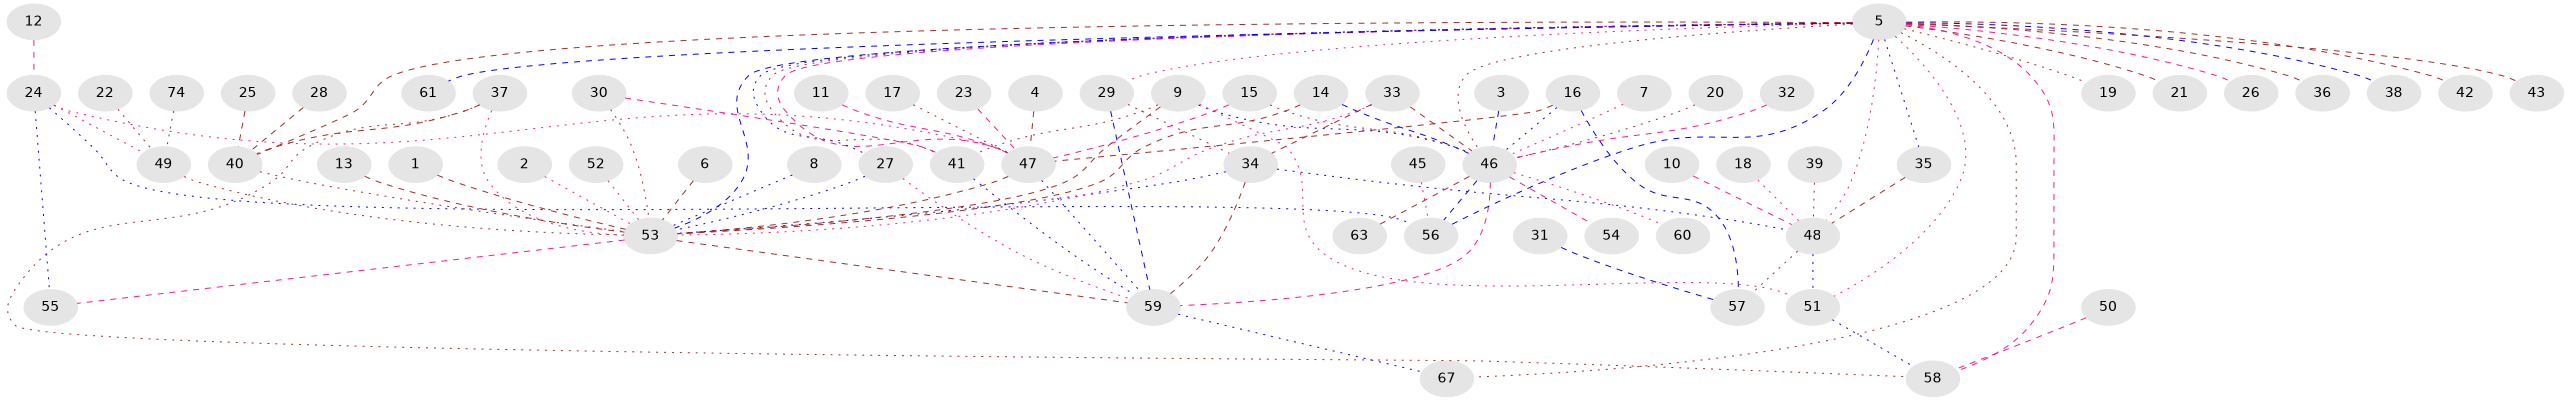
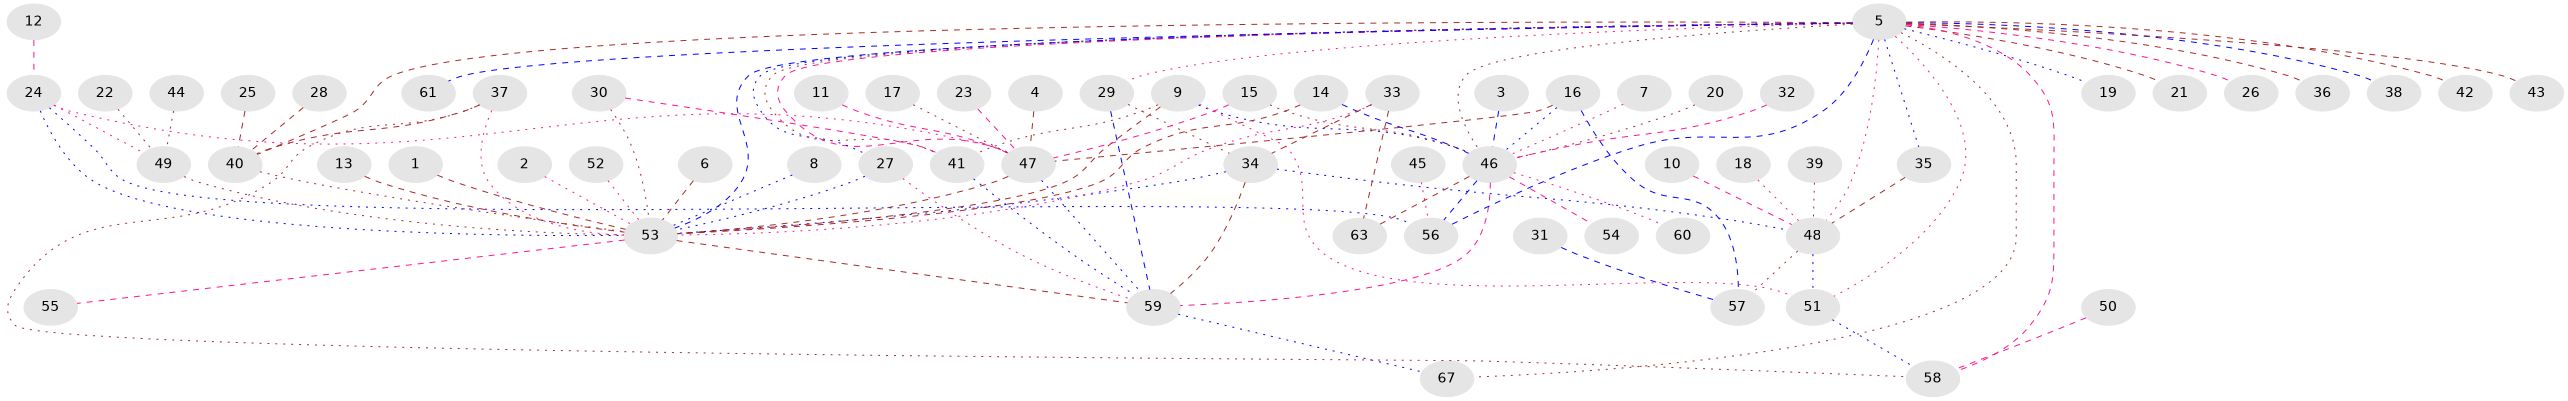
(1973, 47) -> (1973, 47)
(177, 93) -> (177, 93)
(1443, 130) -> (1376, 165)
(42, 200) -> (311, 226)
